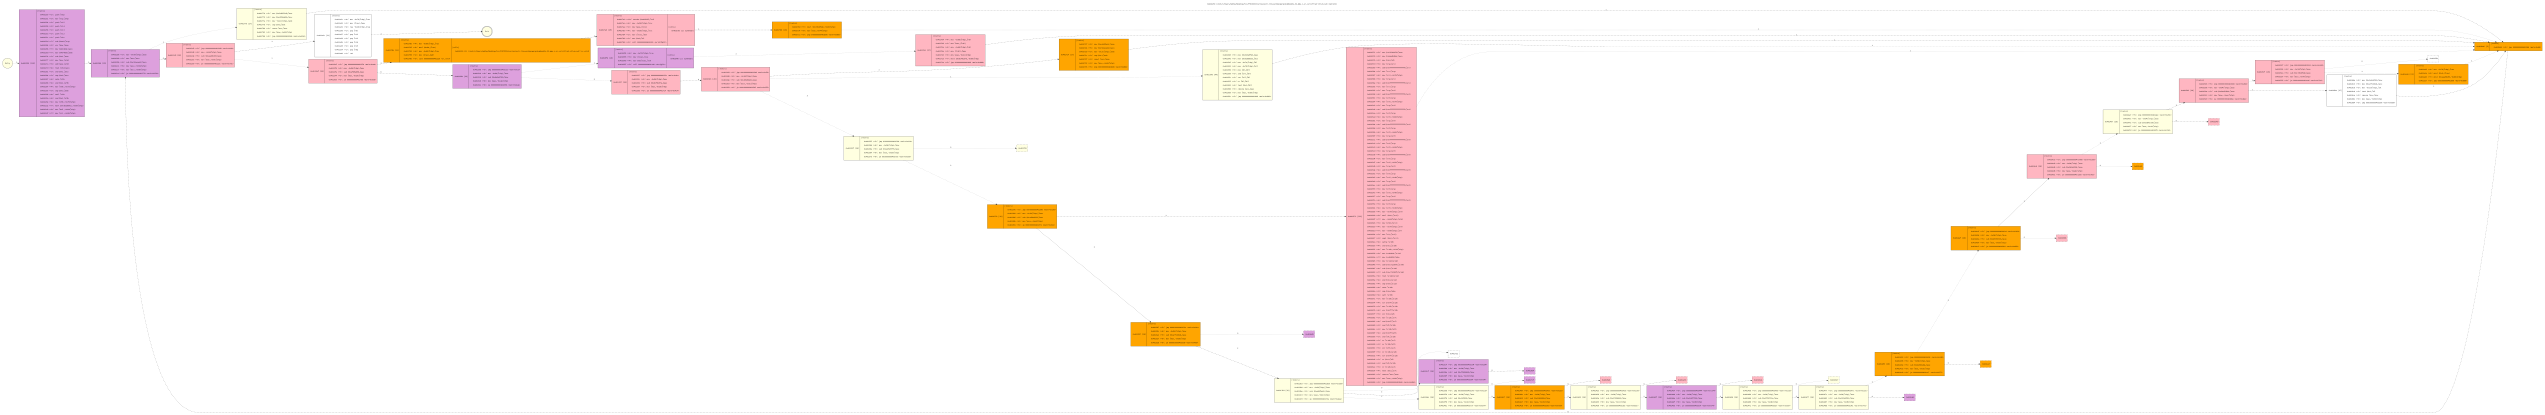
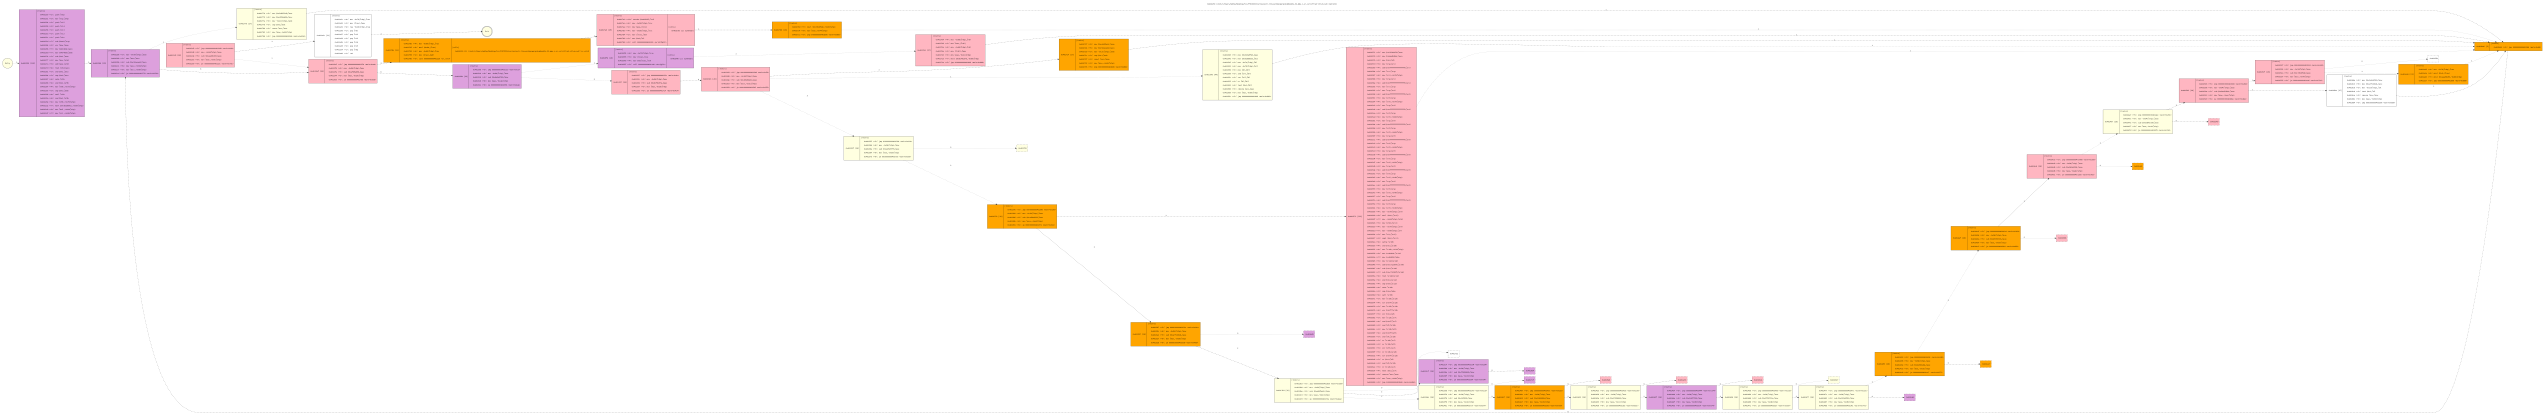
(162, 59) -> (233, 73)
